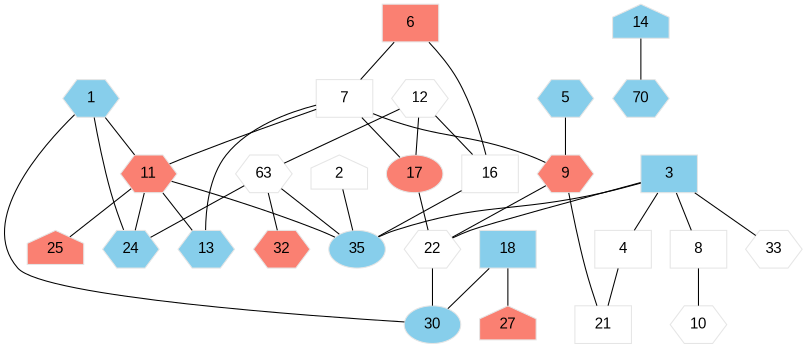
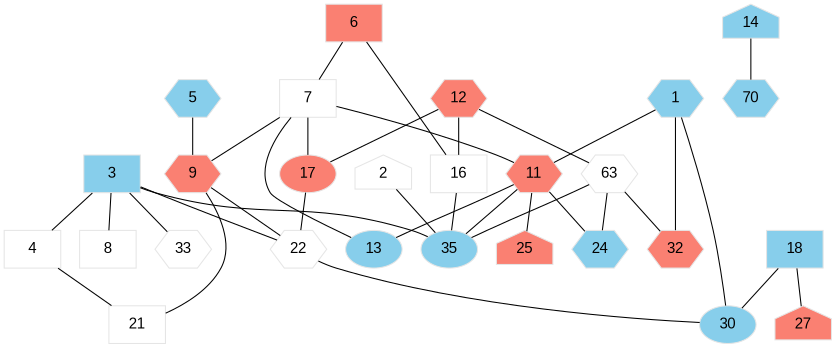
(420, 98) -> (459, 98)
(106, 174) -> (675, 174)
(206, 249) -> (374, 249)
(698, 325) -> none
